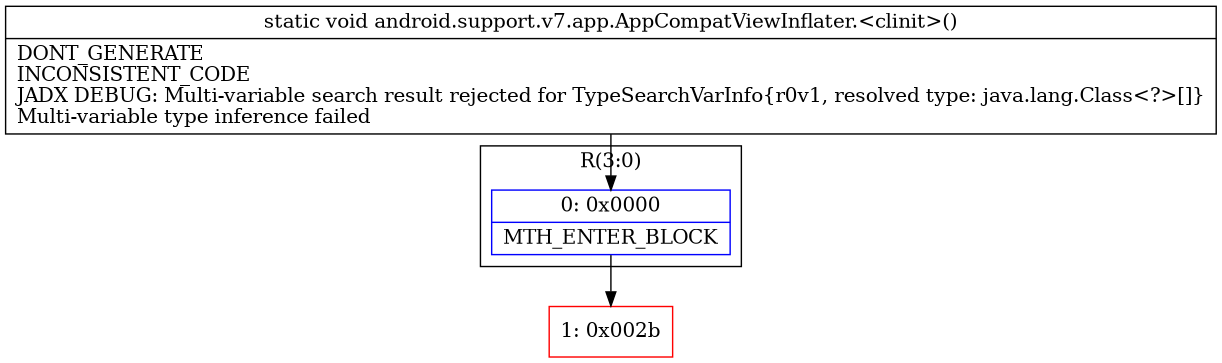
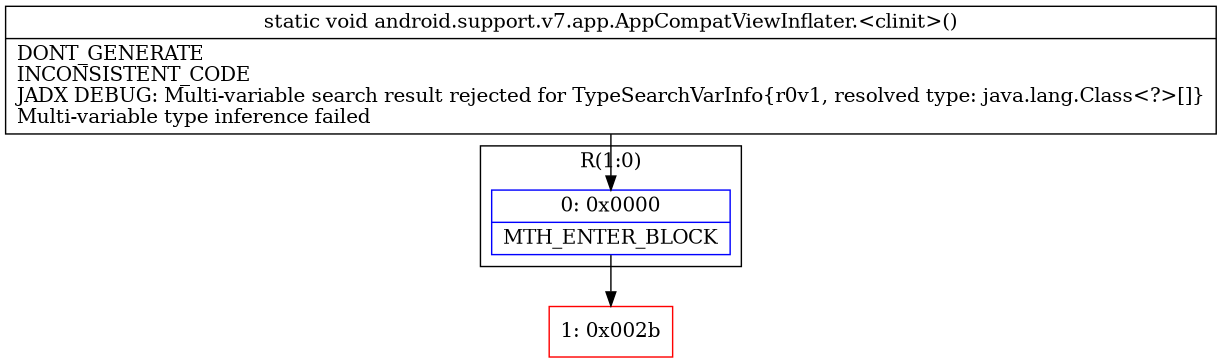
(611, 162) -> (611, 162)
